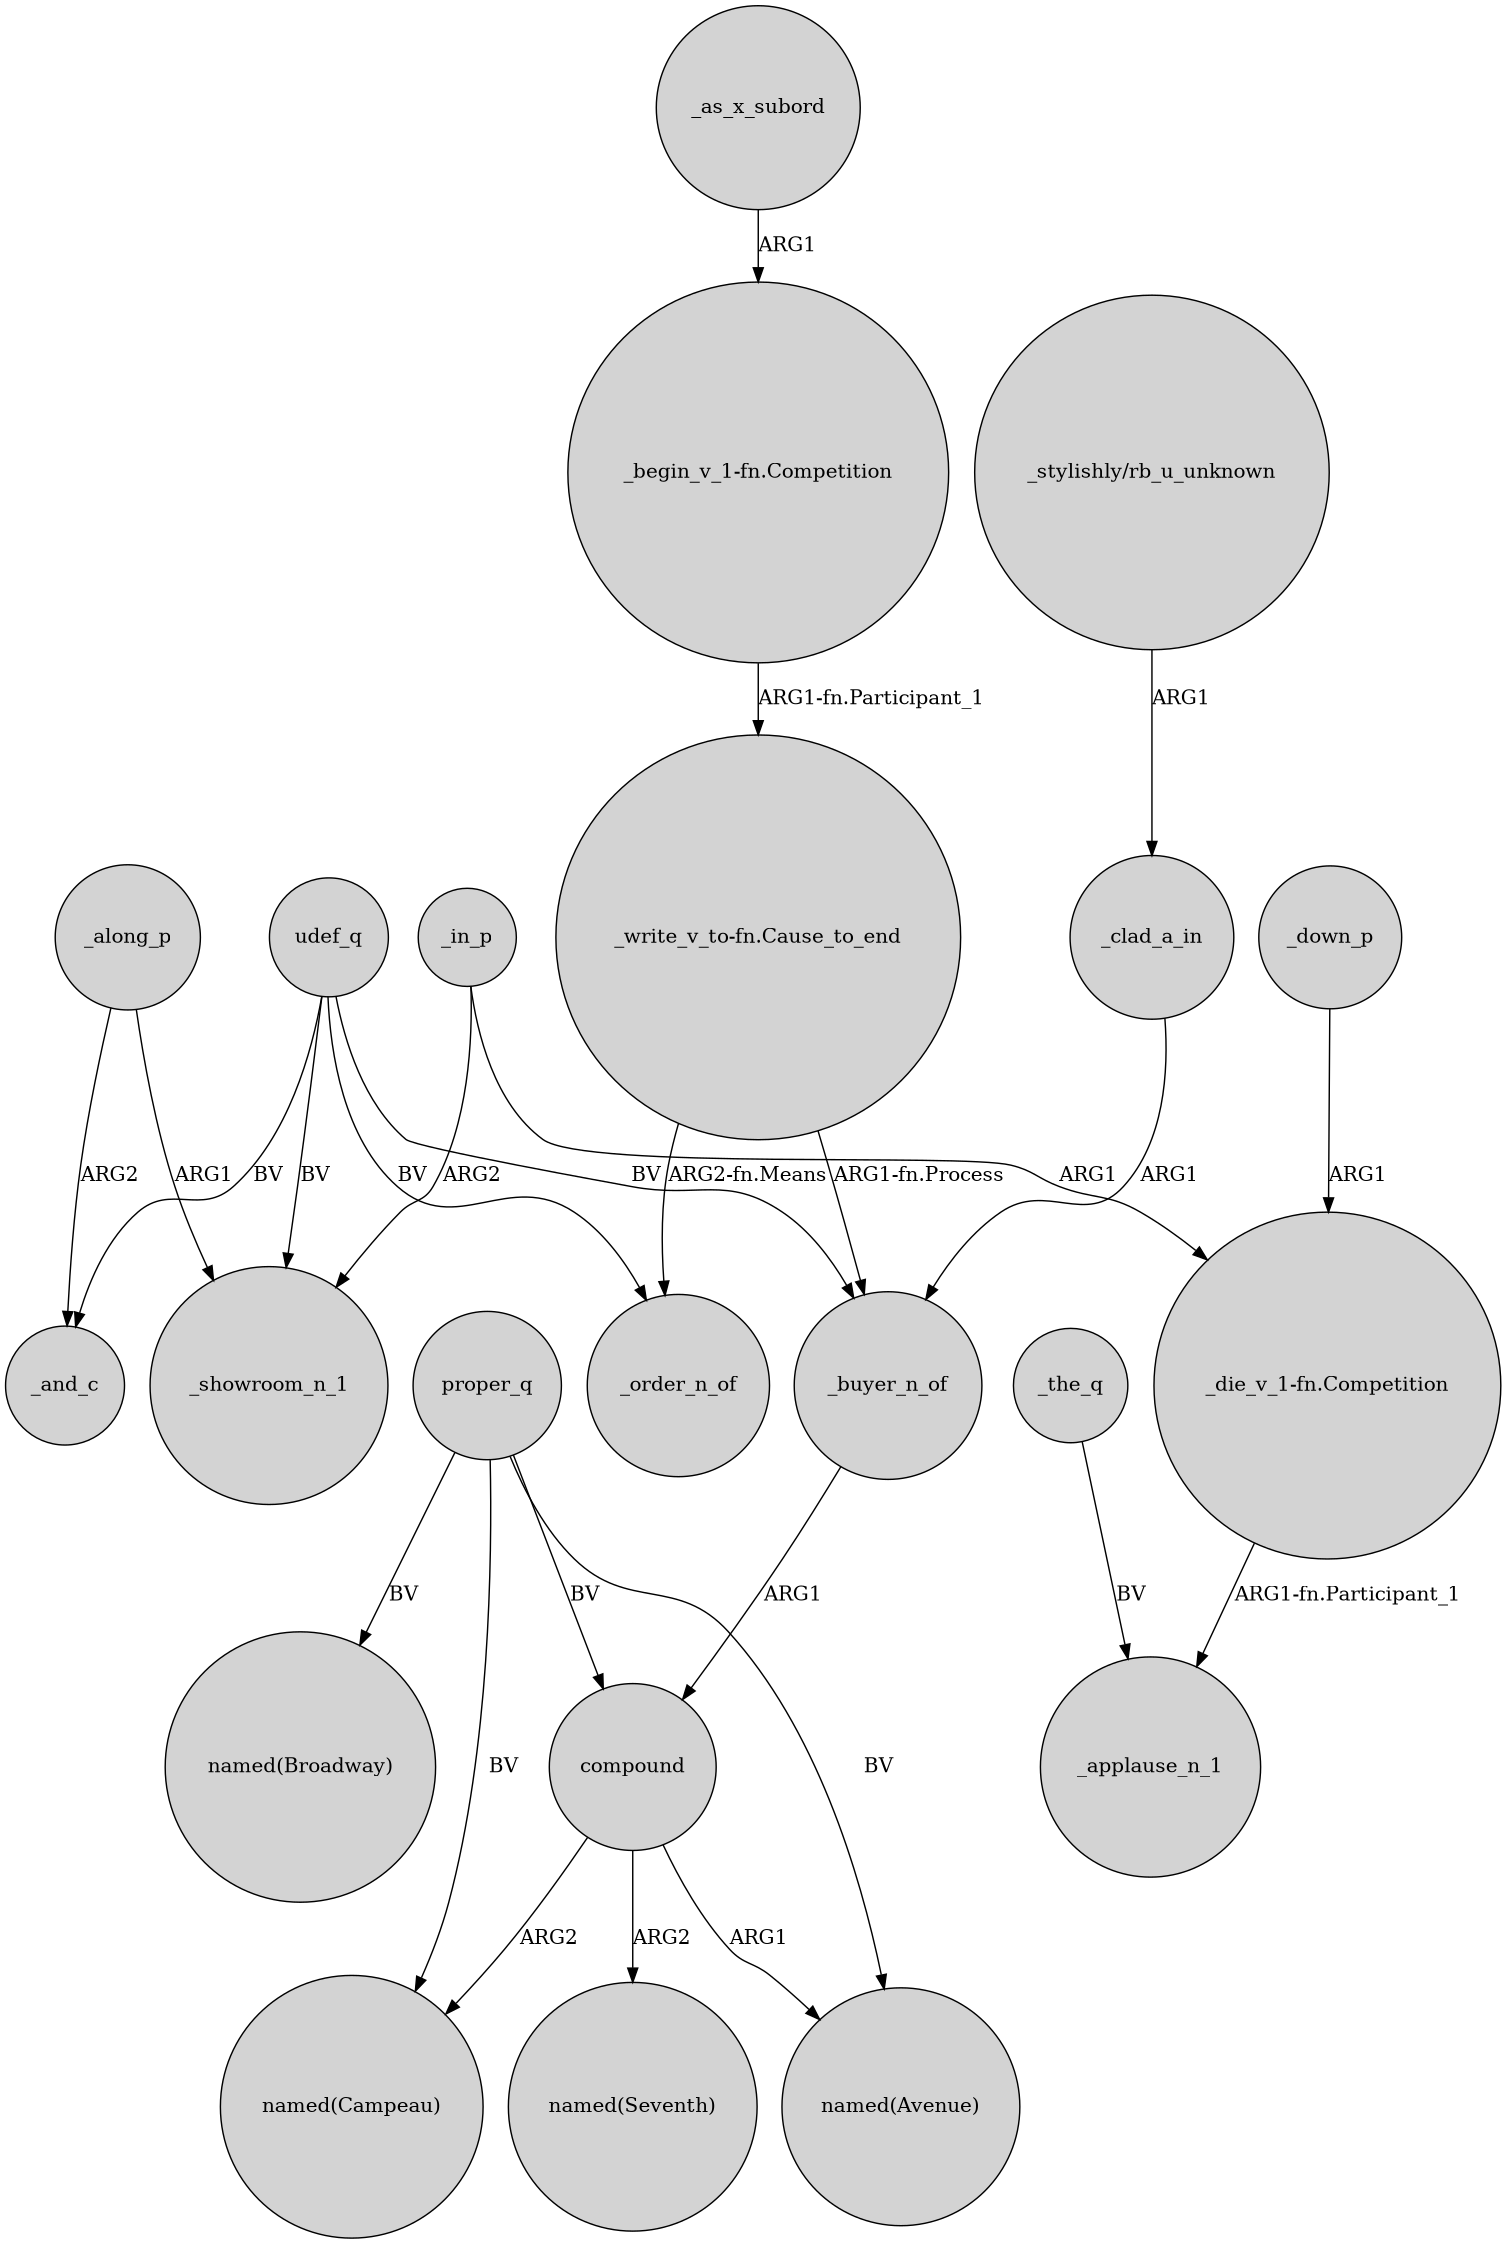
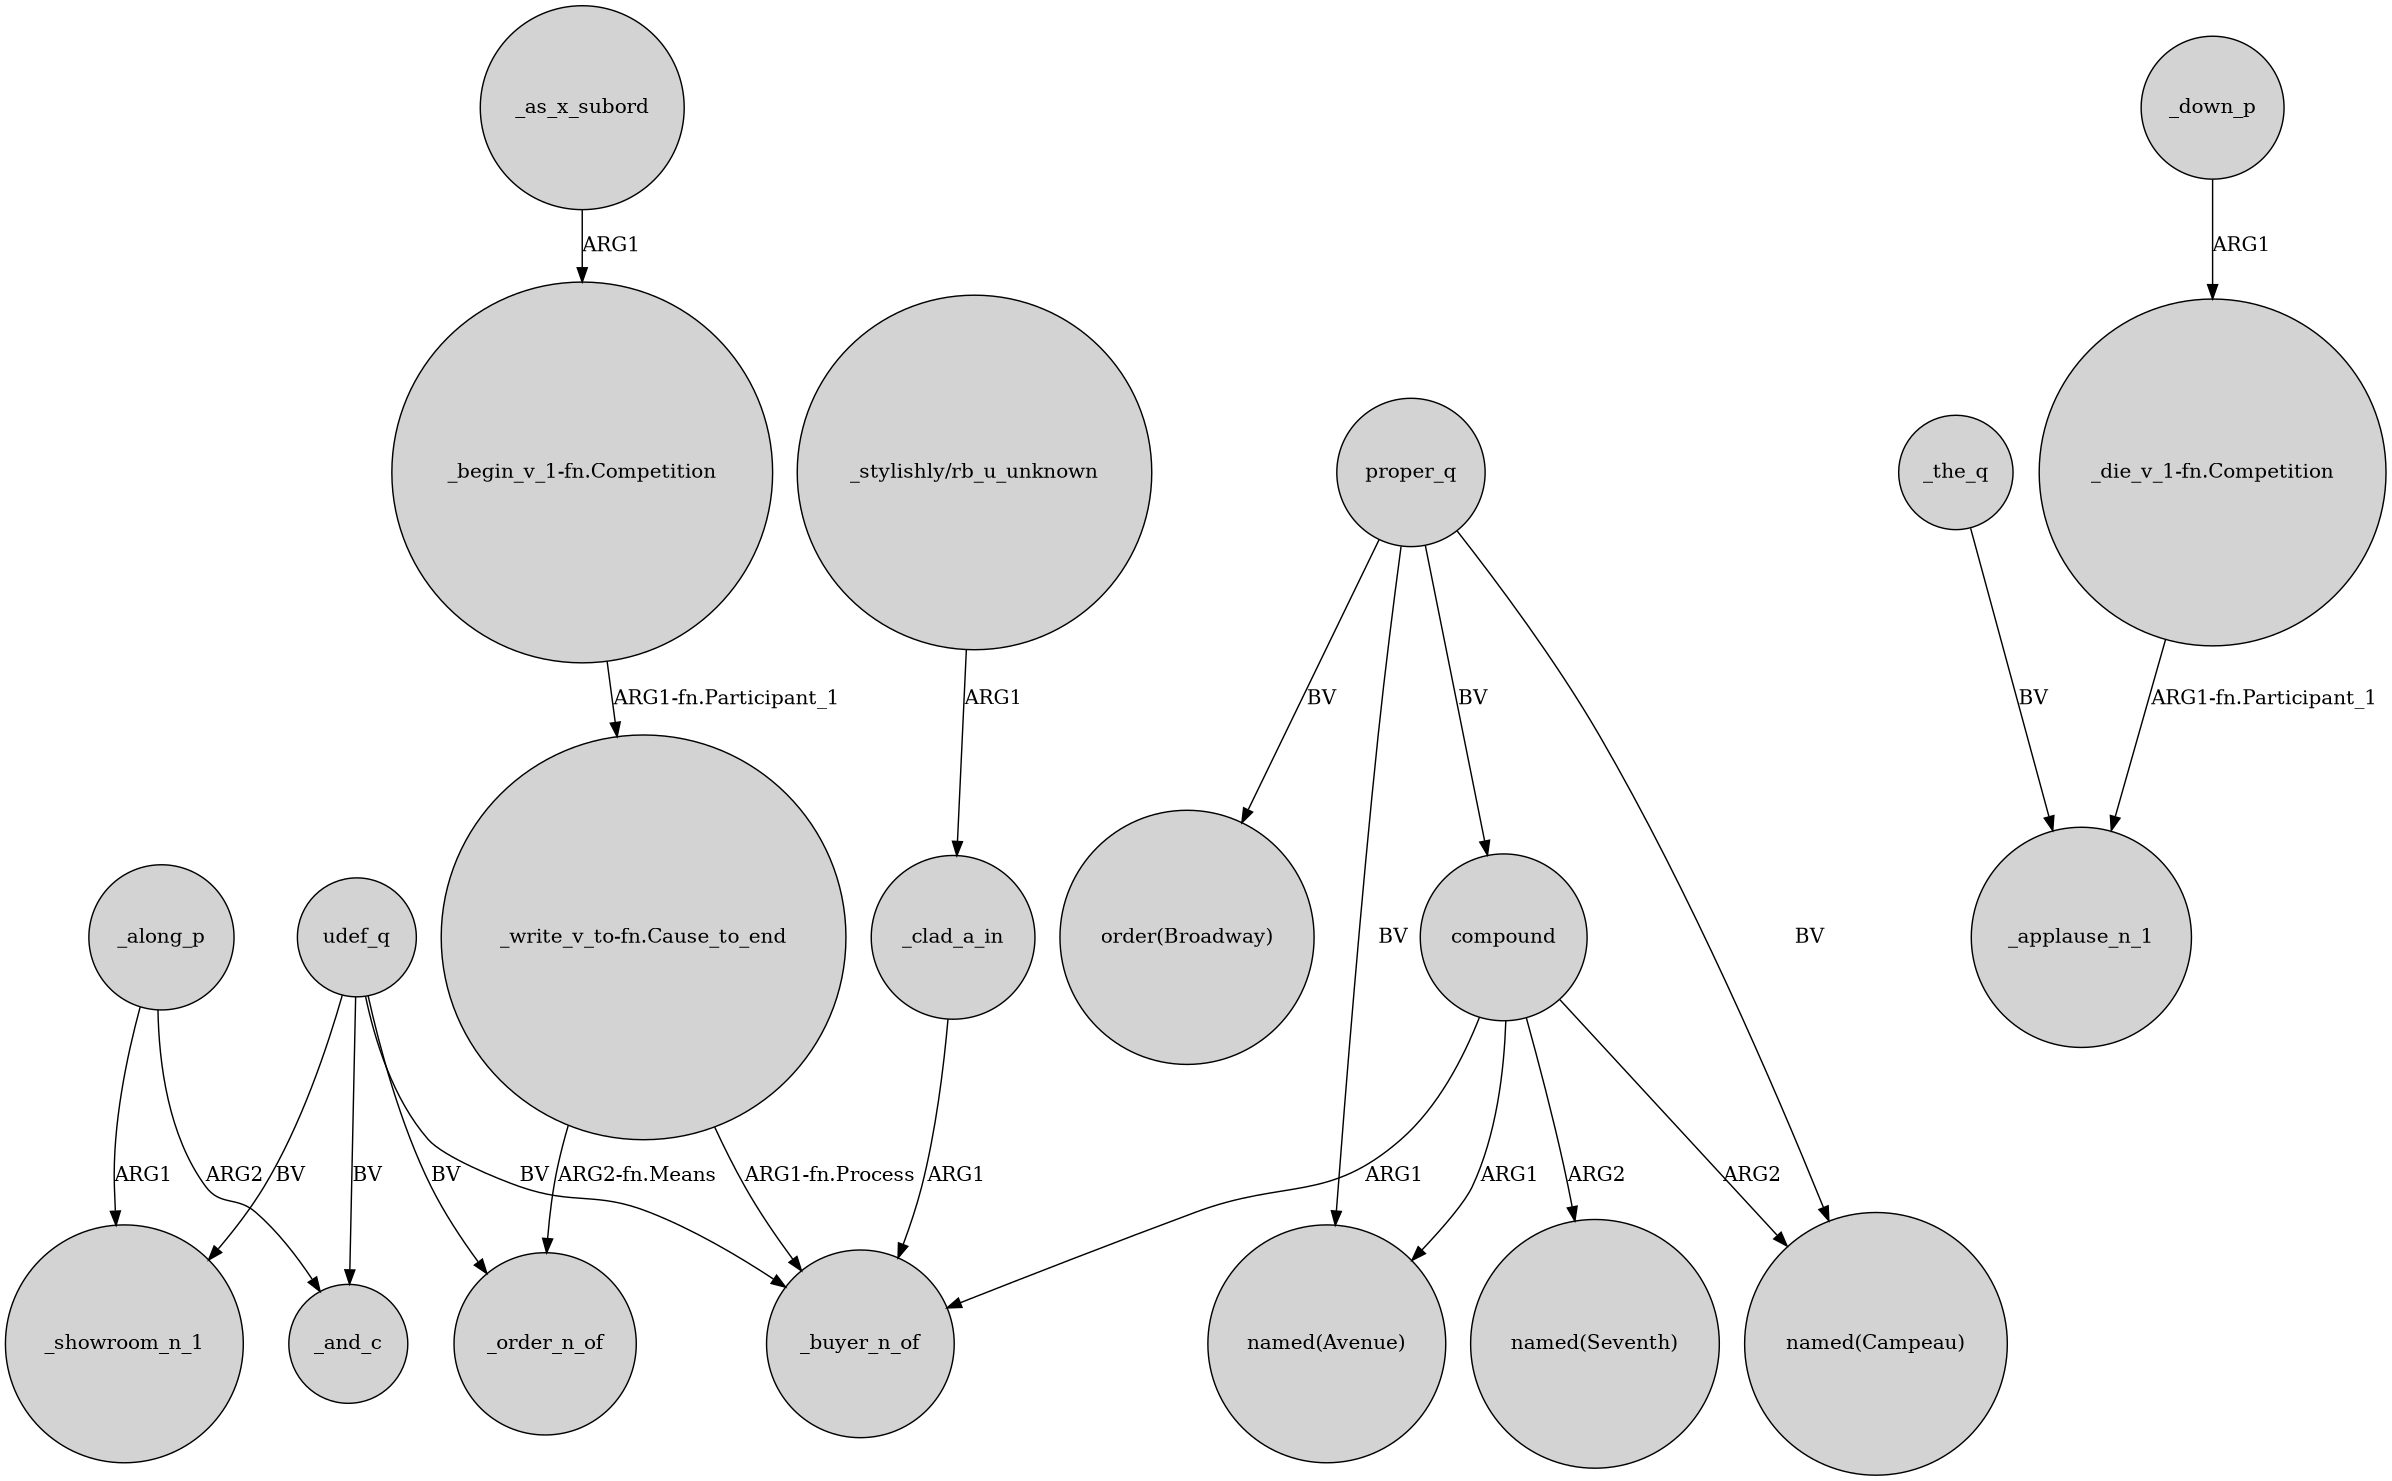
(467, 937) -> none
(769, 1579) -> (1251, 1197)
(300, 1767) -> (1187, 937)
